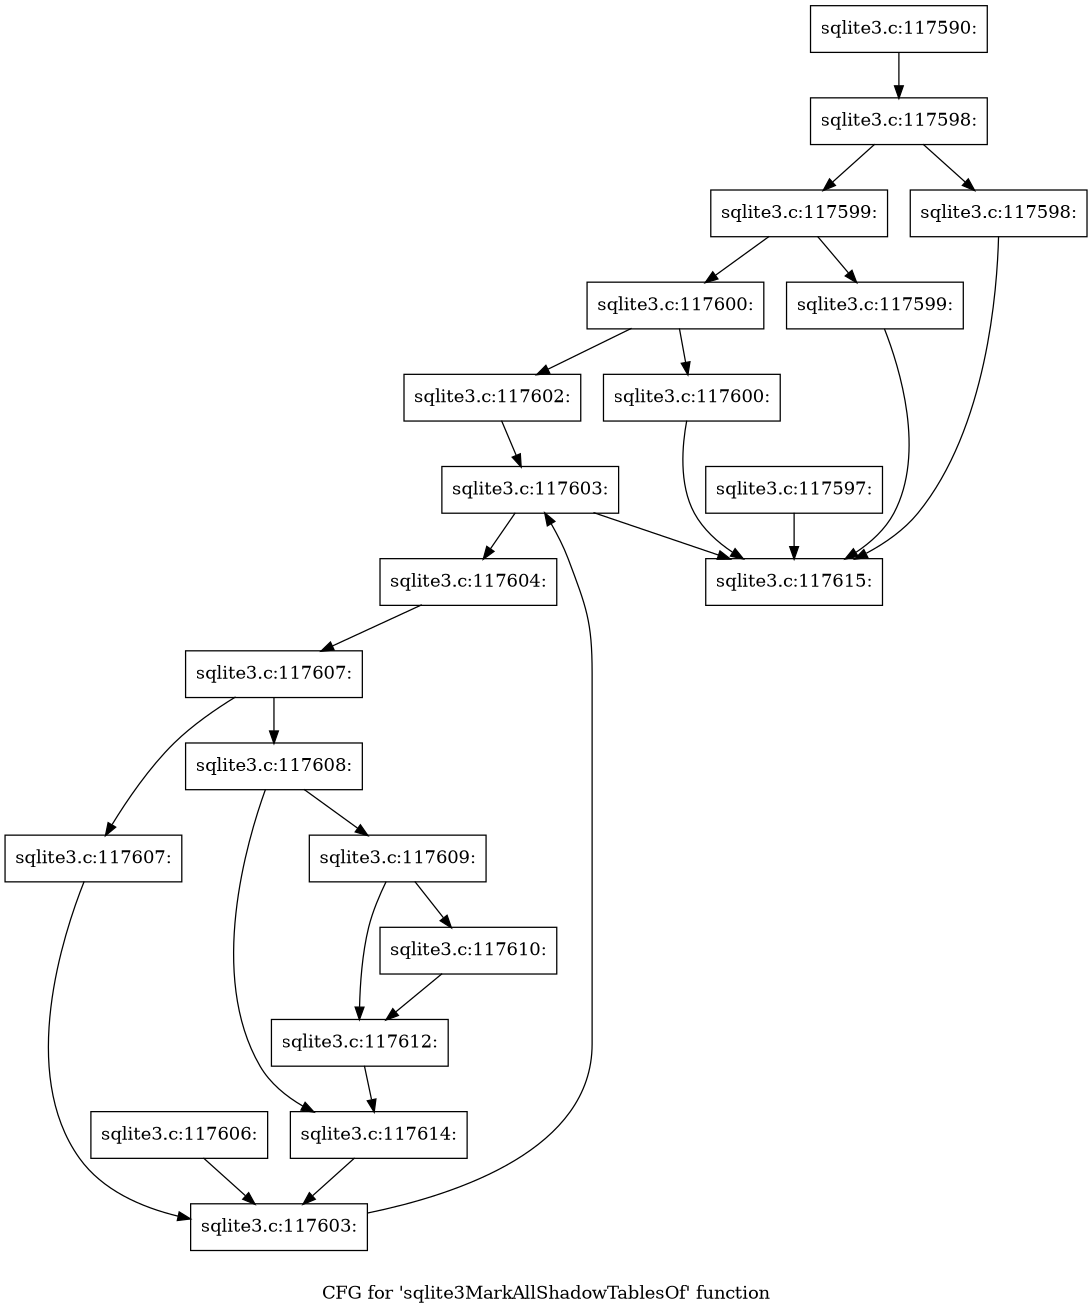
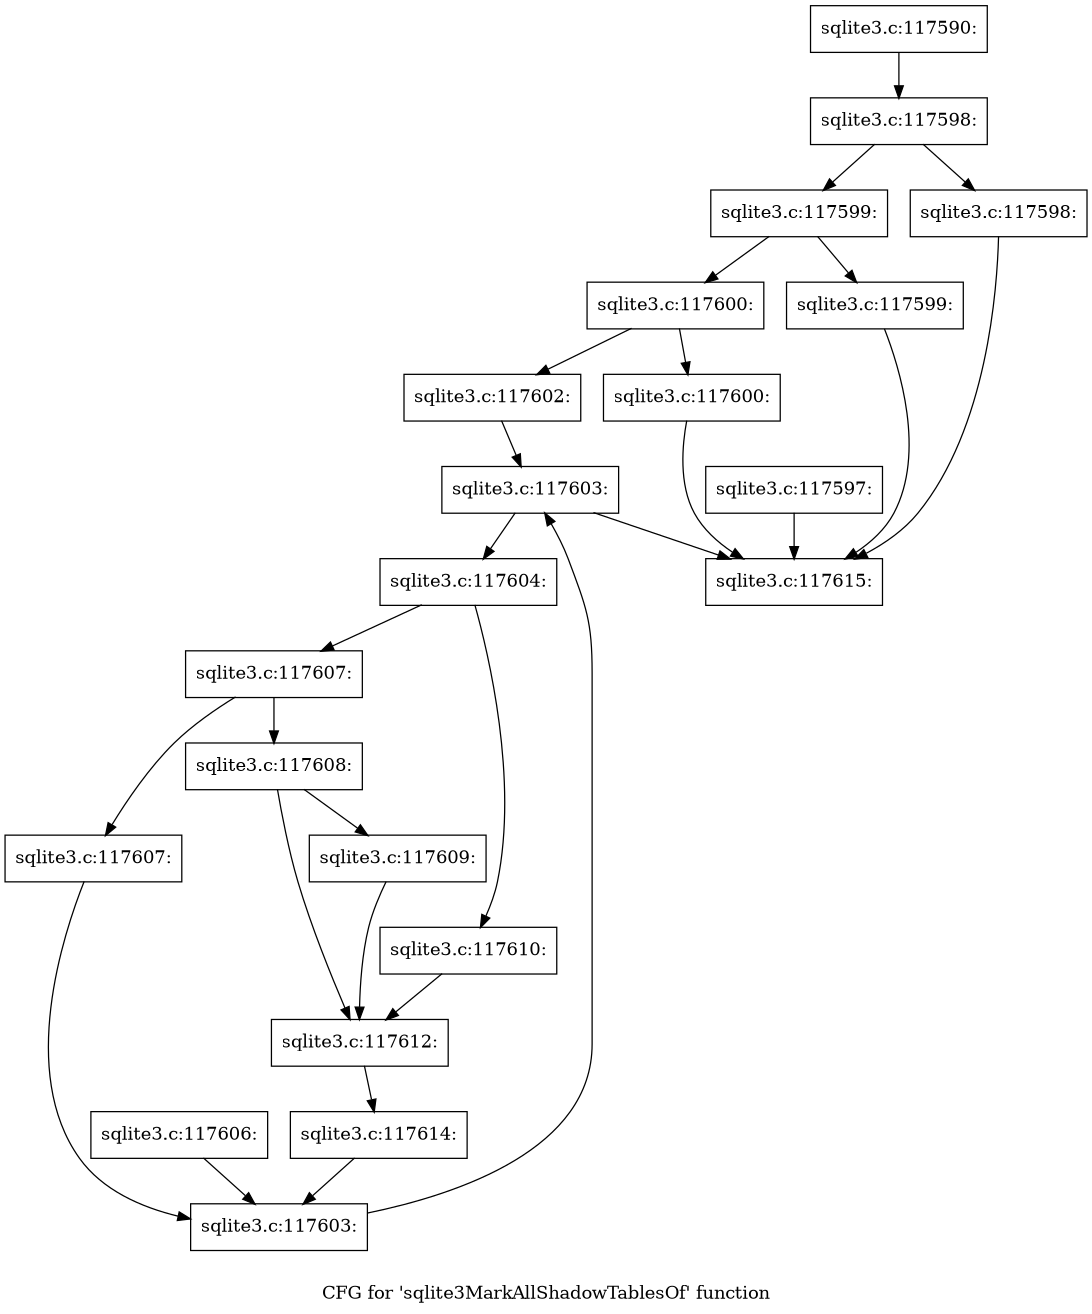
(429, 900) -> (503, 760)
(234, 958) -> (304, 901)
